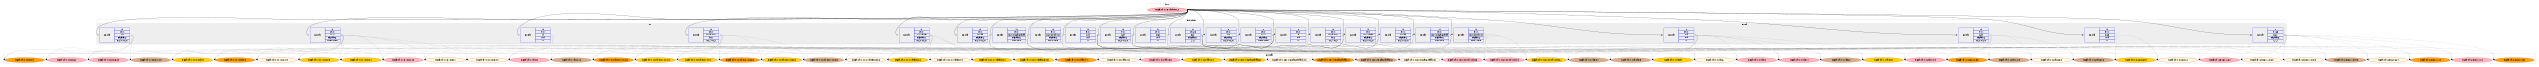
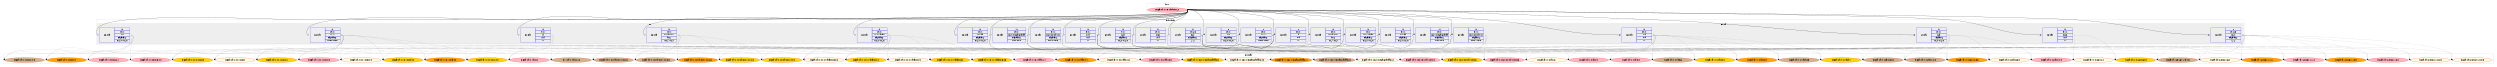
(277, 60) -> (487, 60)
(572, 60) -> (572, 60)
(740, 60) -> (614, 60)
(782, 60) -> none
(1203, 60) -> (1034, 60)
(1589, 60) -> (1757, 60)
